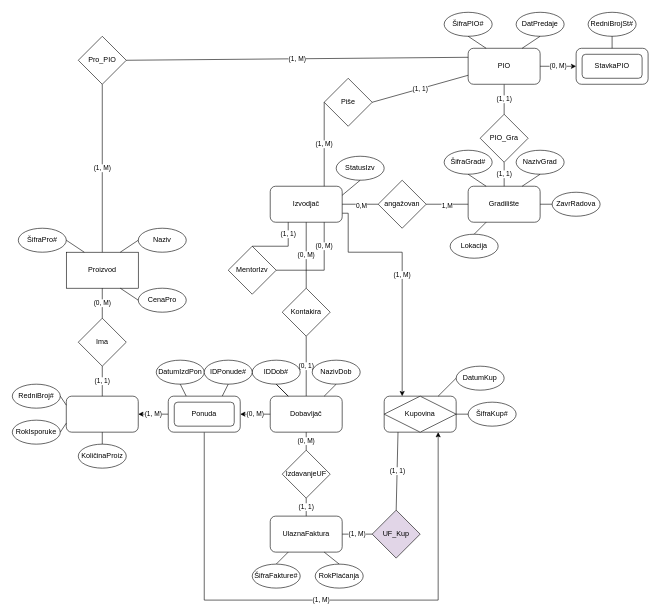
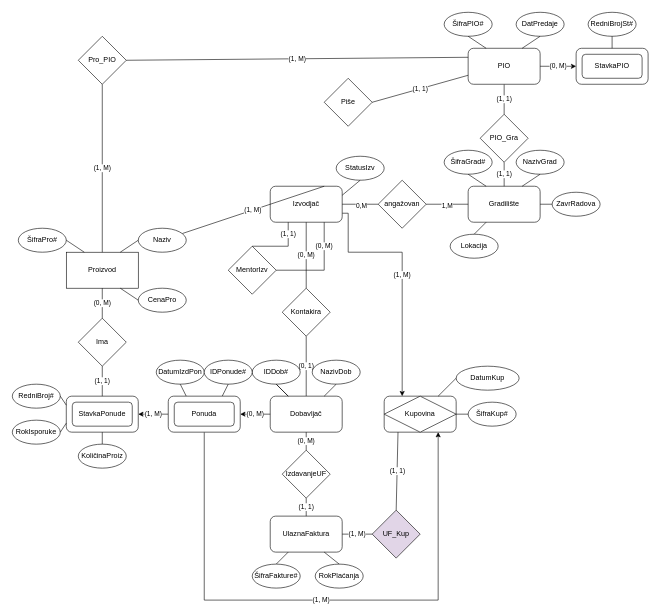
(324, 144) -> (254, 210)
(480, 378) -> (488, 378)
none -> (102, 414)
